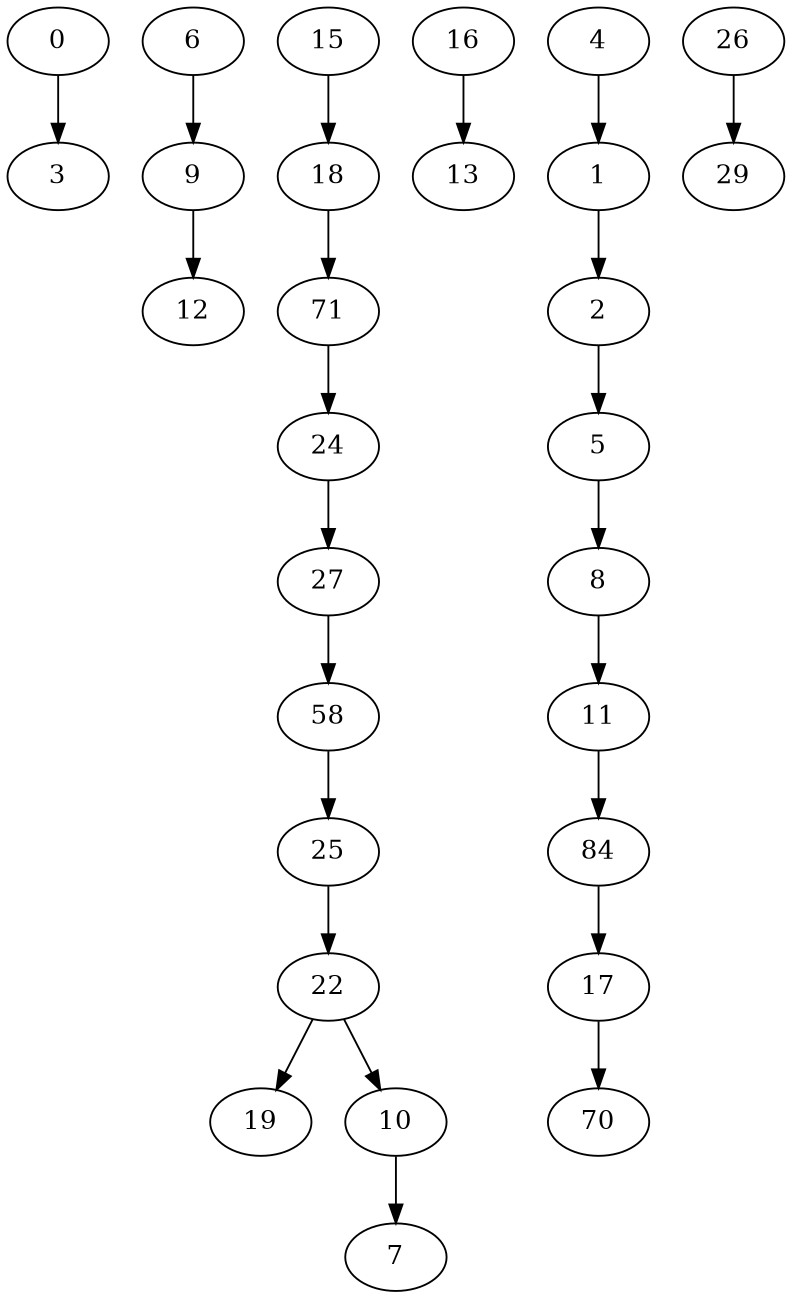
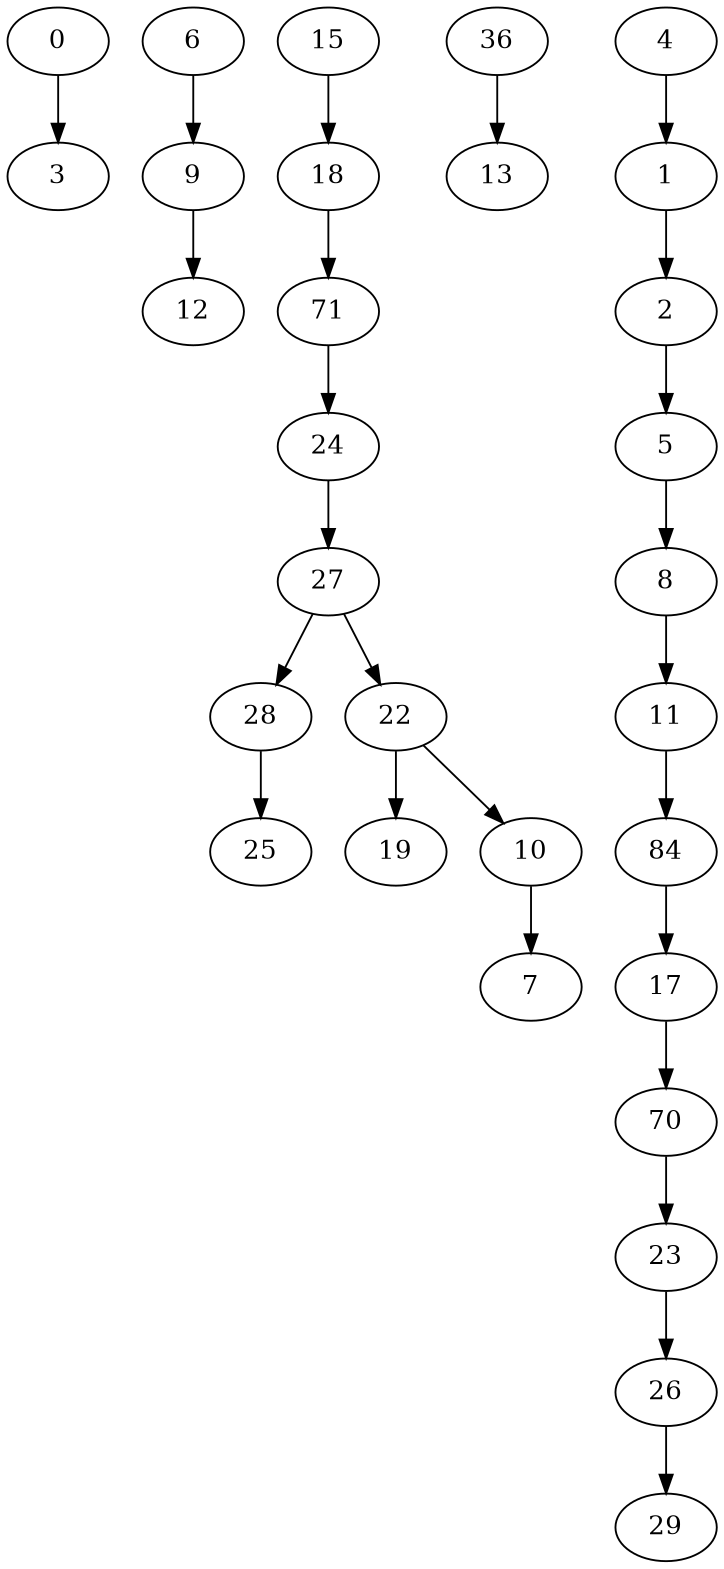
(463, 41) -> (497, 41)
(328, 717) -> (261, 717)
(328, 910) -> (358, 641)
none -> (666, 1257)
